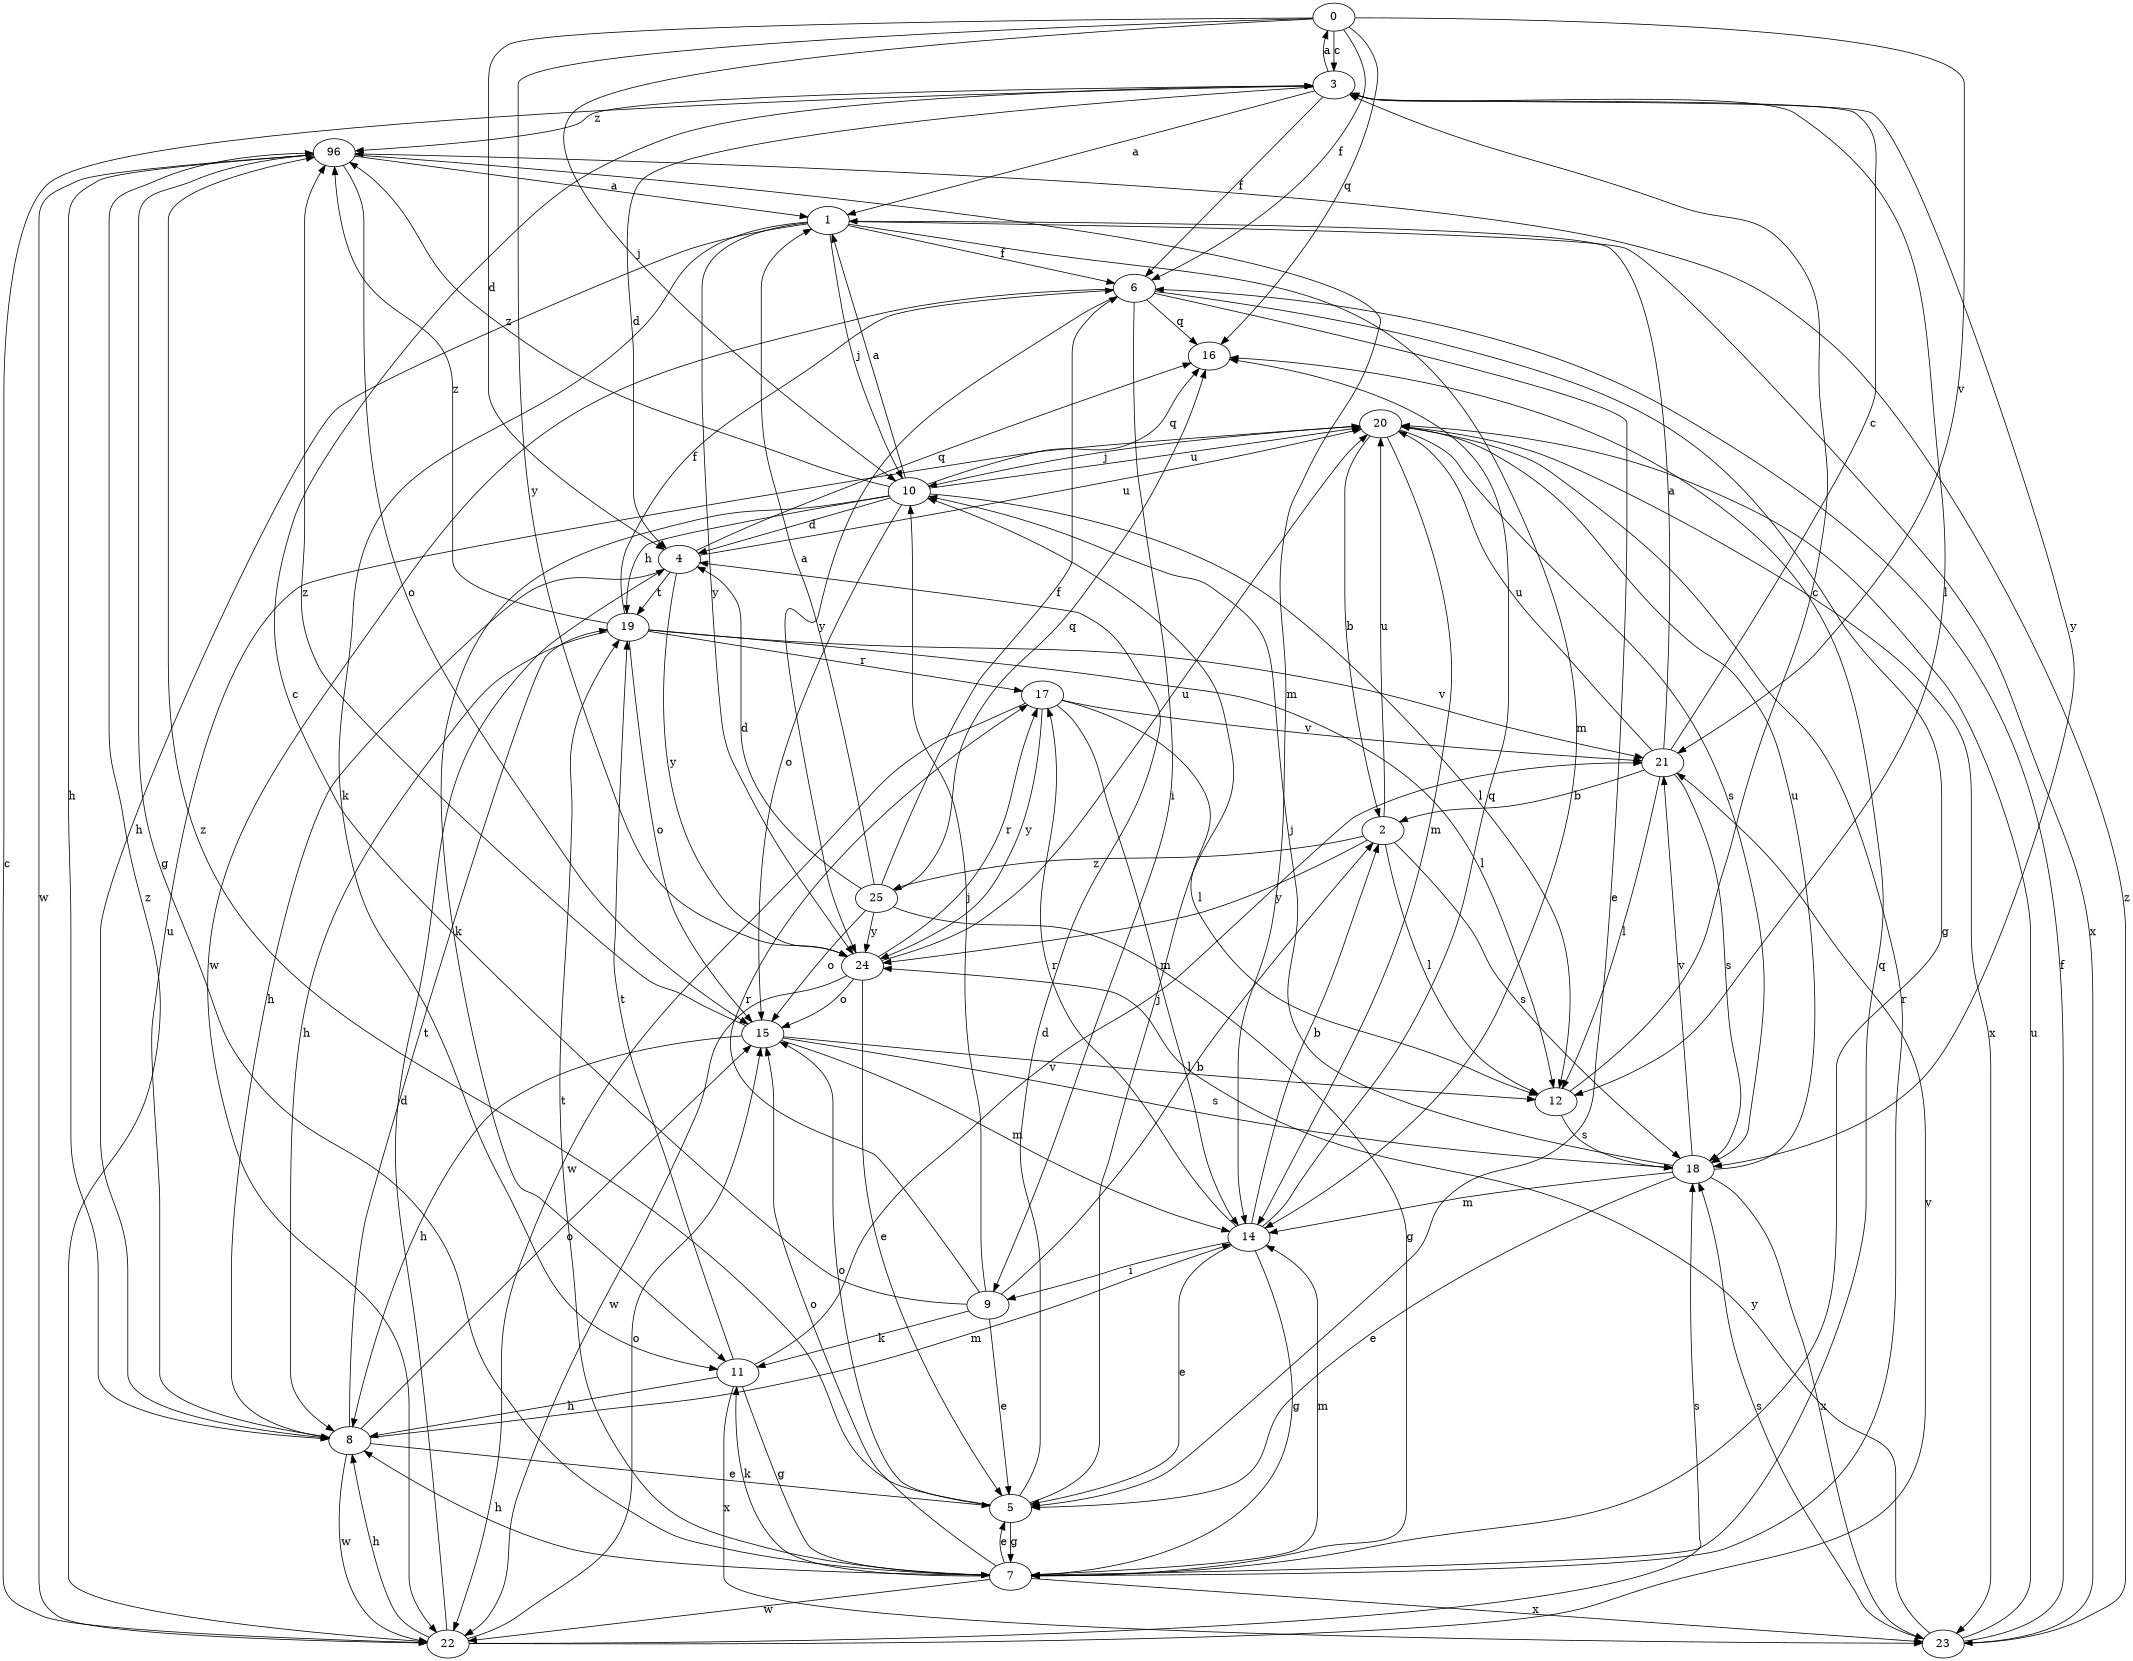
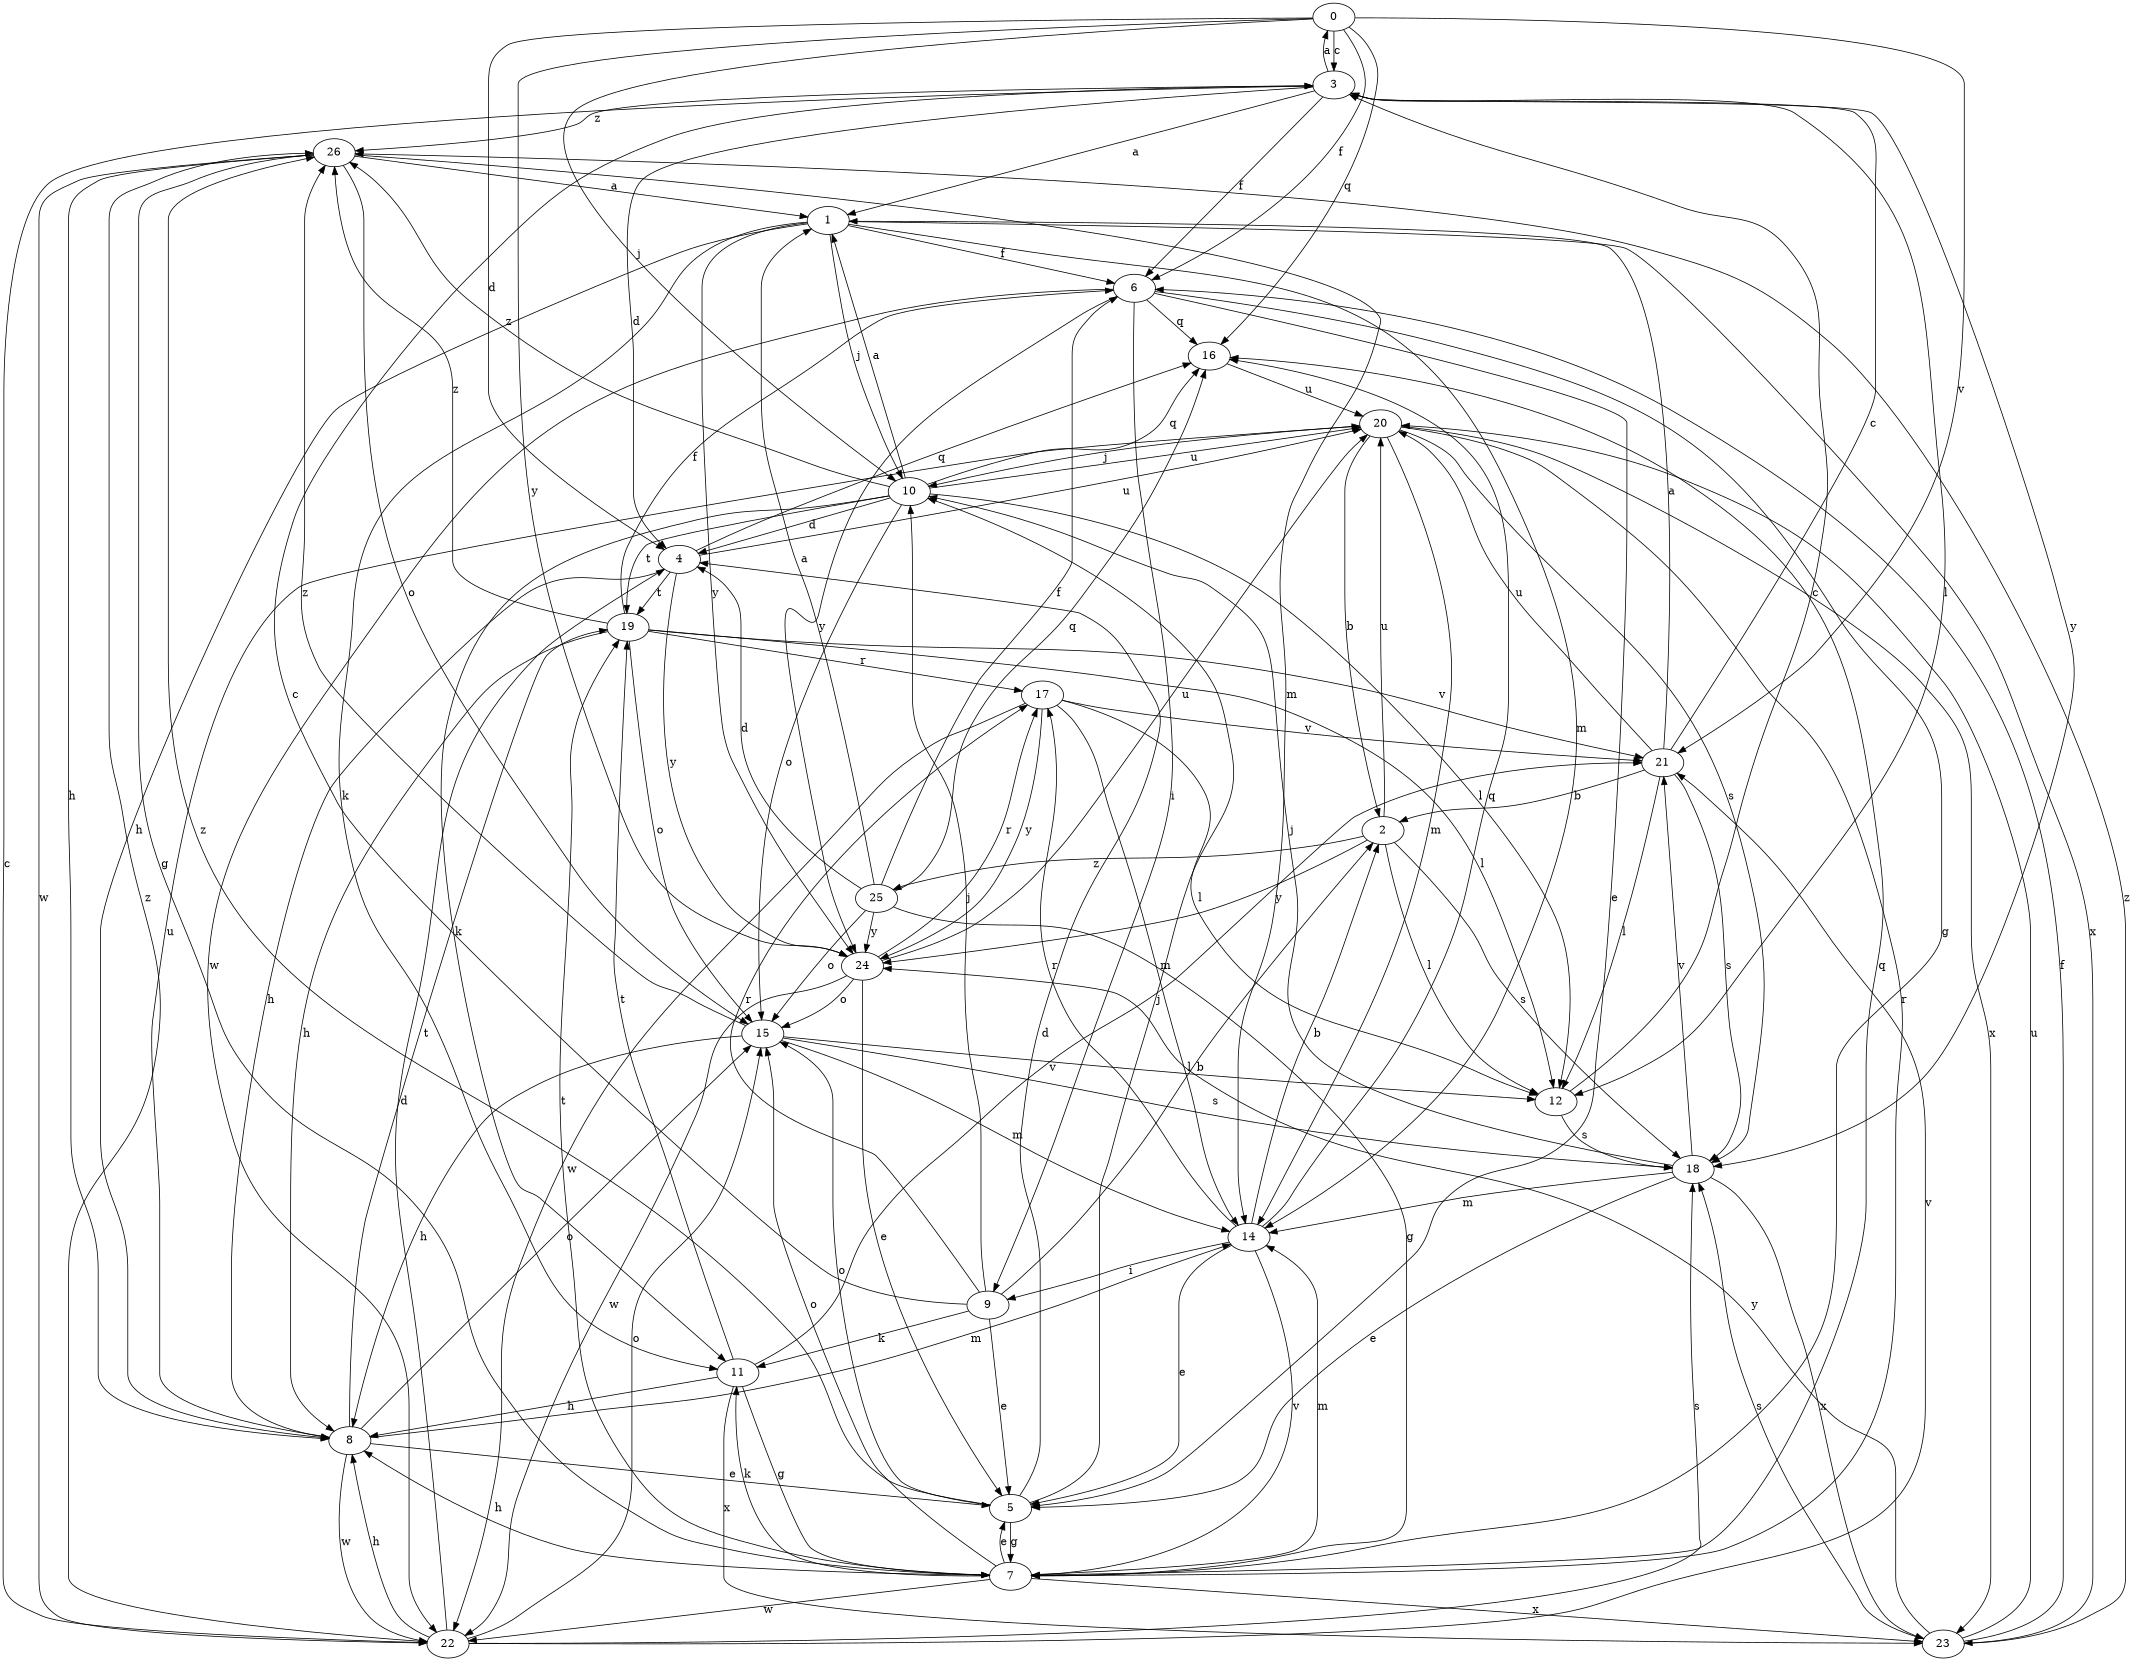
(334, 153) -> (334, 153)
(649, 559) -> (649, 559)
(1774, 738) -> (1291, 388)
(1297, 1407) -> (1297, 1407)
